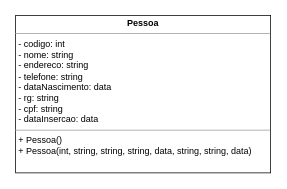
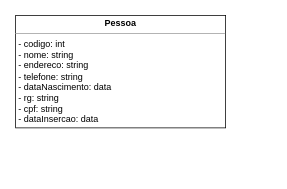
(143, 94) -> (120, 72)
